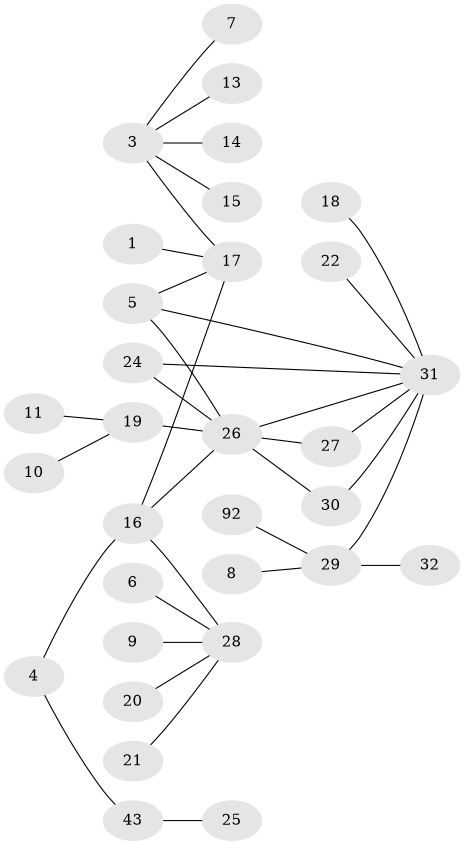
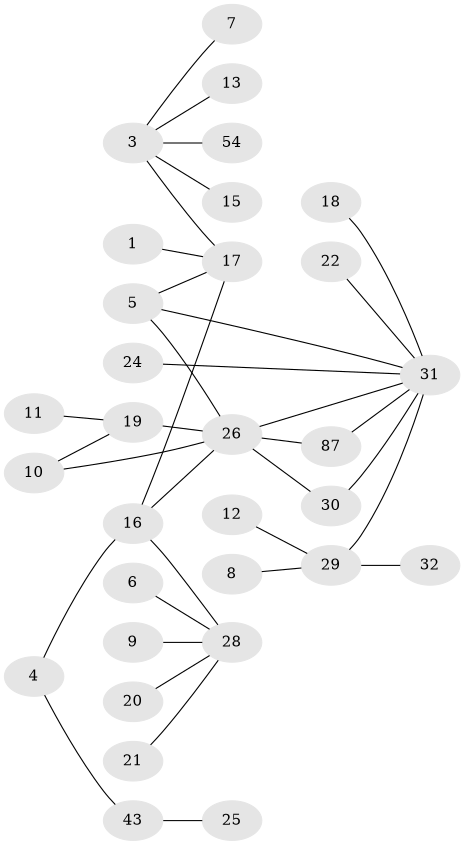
(232, 143) -> (232, 143)
(177, 395) -> (134, 458)
(331, 447) -> (331, 447)
(232, 515) -> (232, 515)
